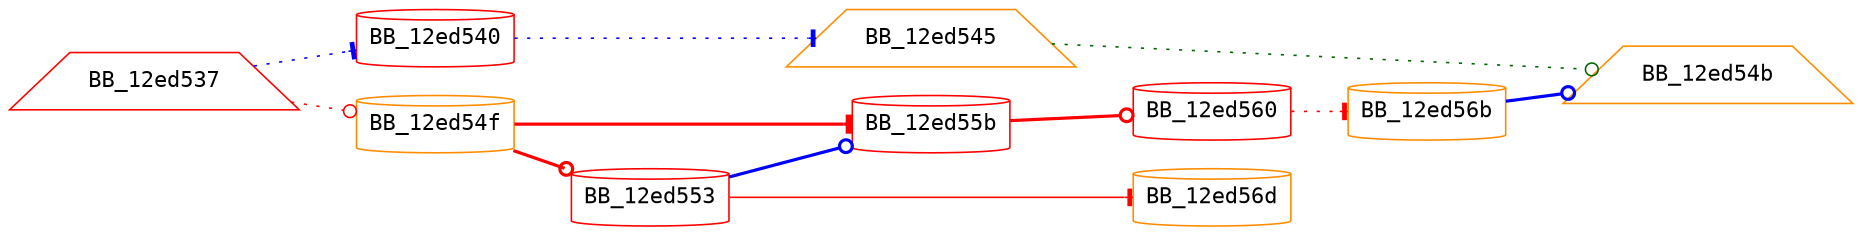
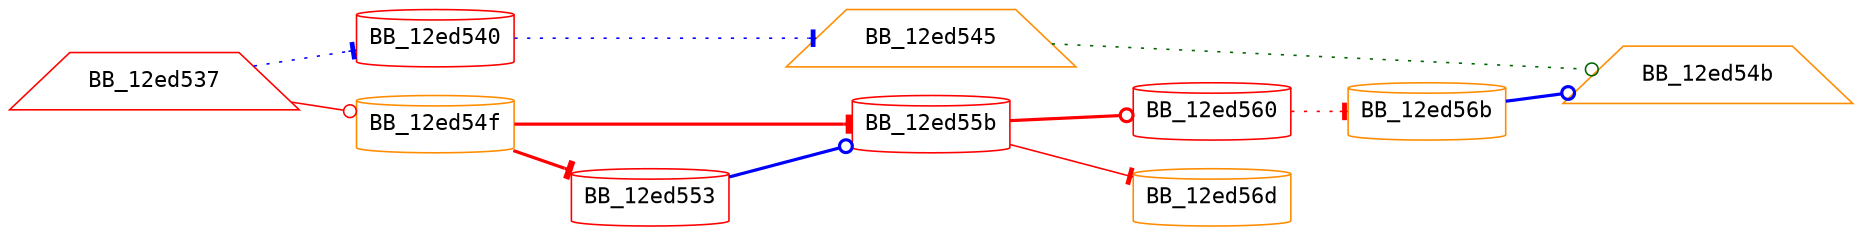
(317, 106) -> (317, 106)
(539, 159) -> (539, 159)
(927, 197) -> (1068, 160)
